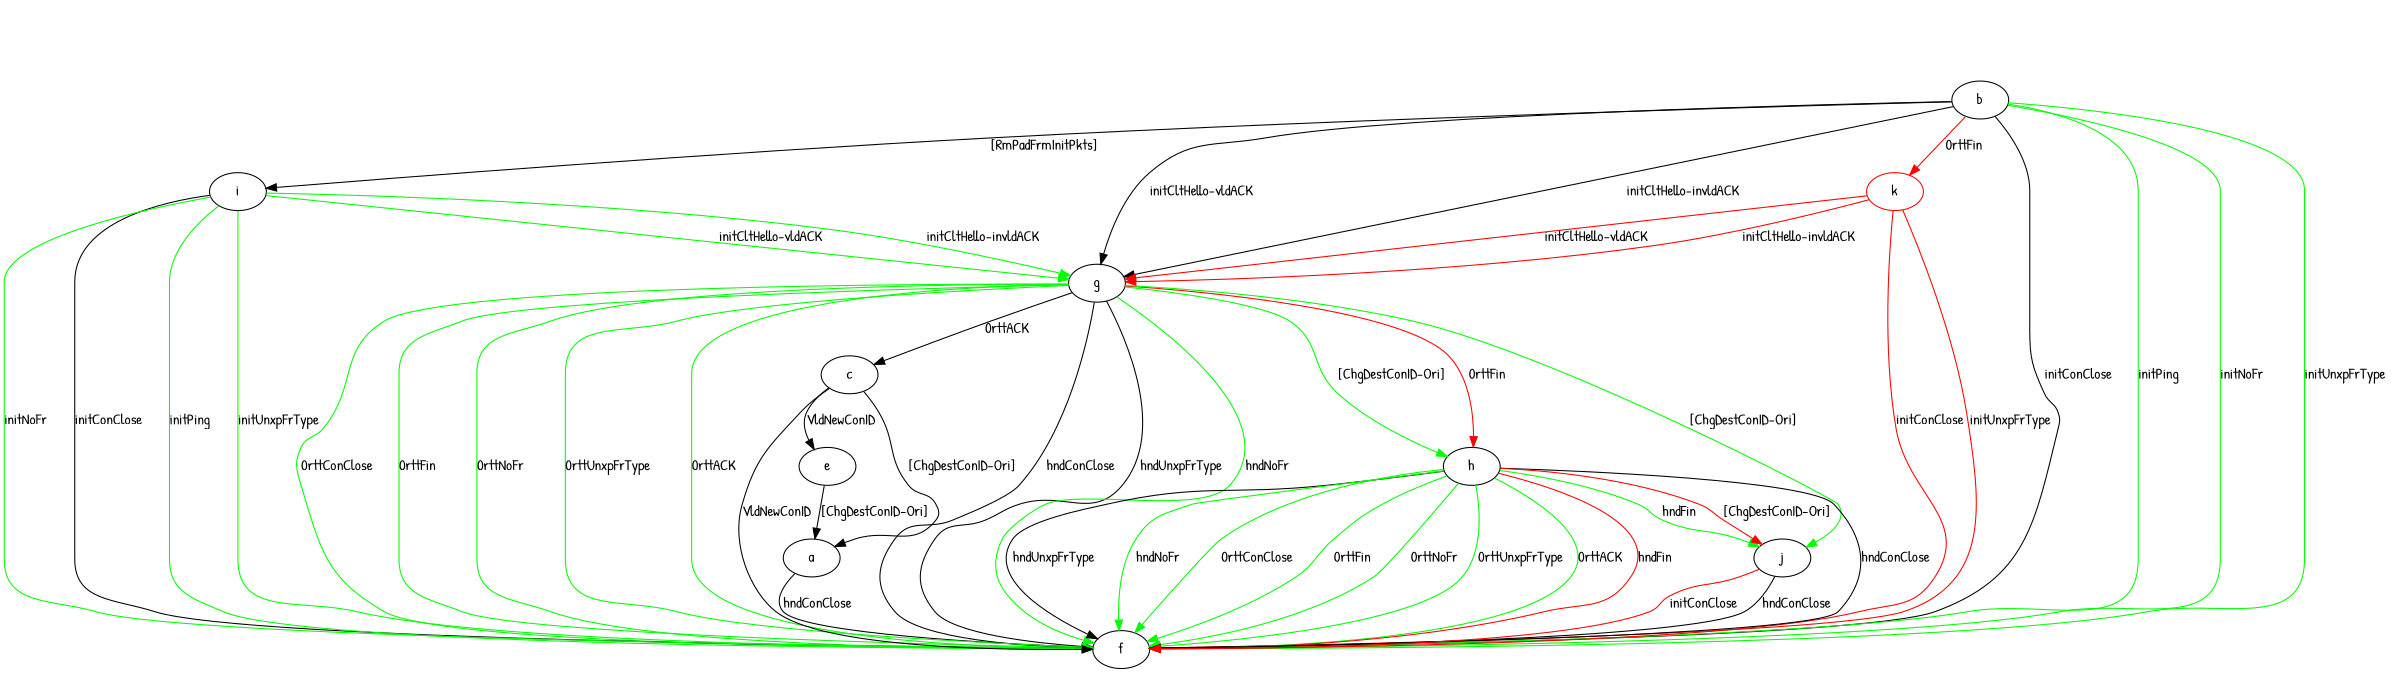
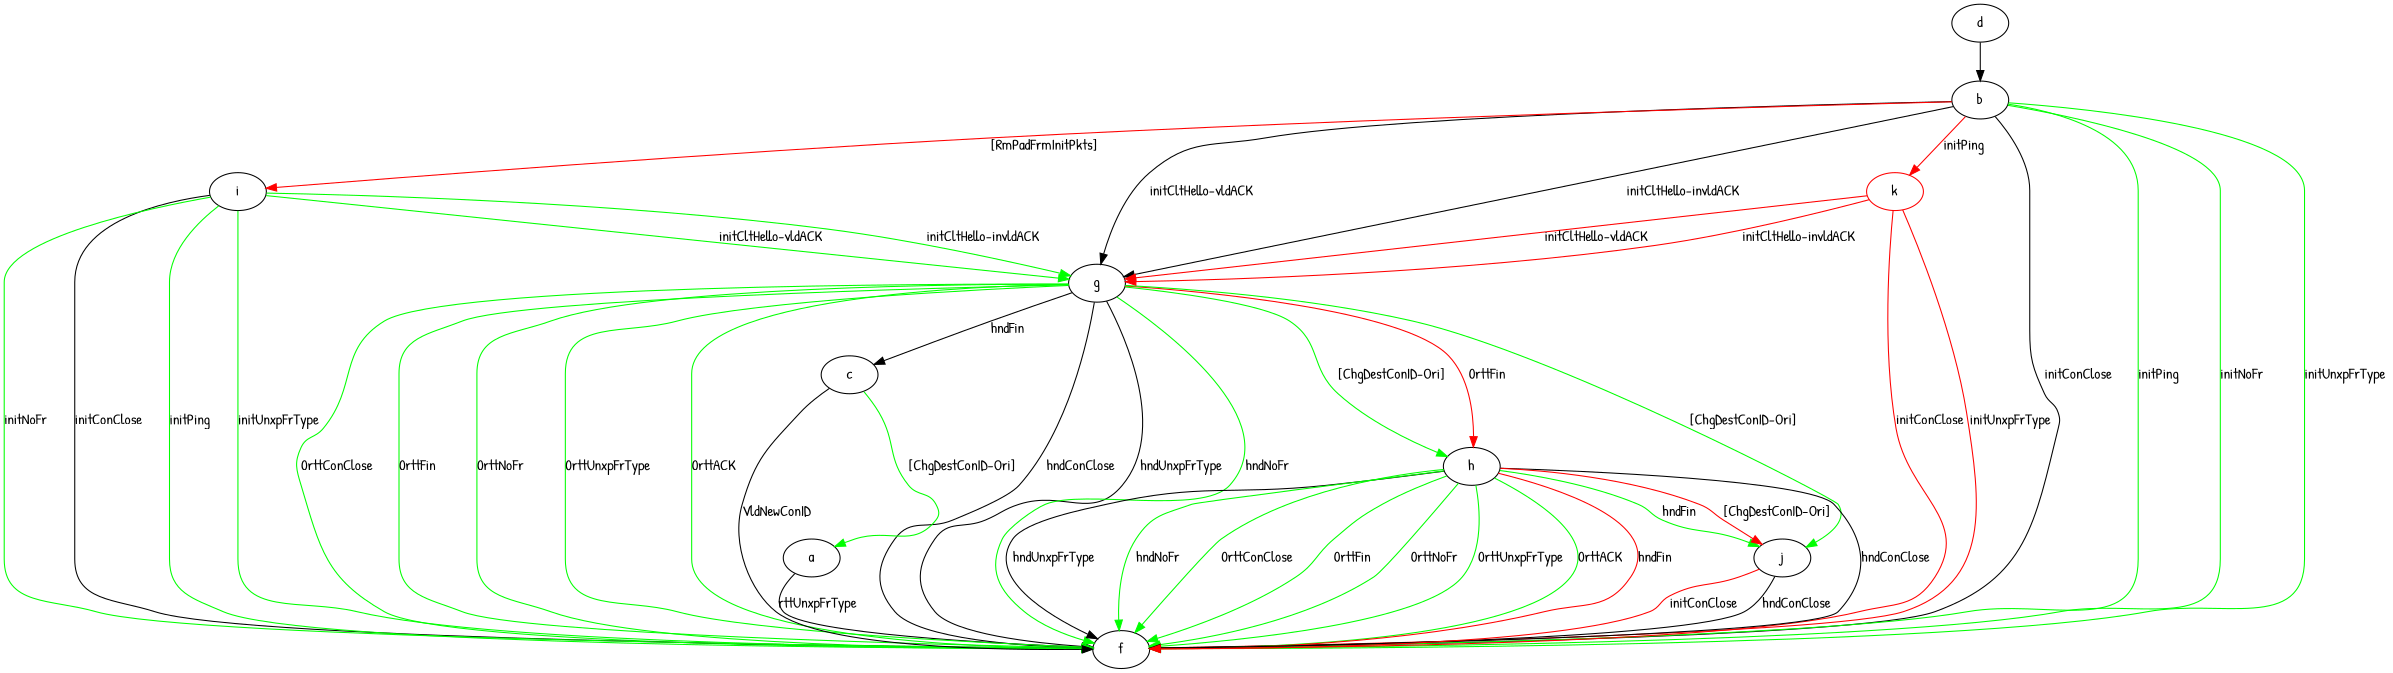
none -> (1980, 23)
(1114, 132) -> (1114, 132)
(1966, 146) -> (1966, 146)
(1009, 329) -> (1009, 329)
(827, 466) -> none
(927, 496) -> (927, 496)
(819, 604) -> (819, 604)
